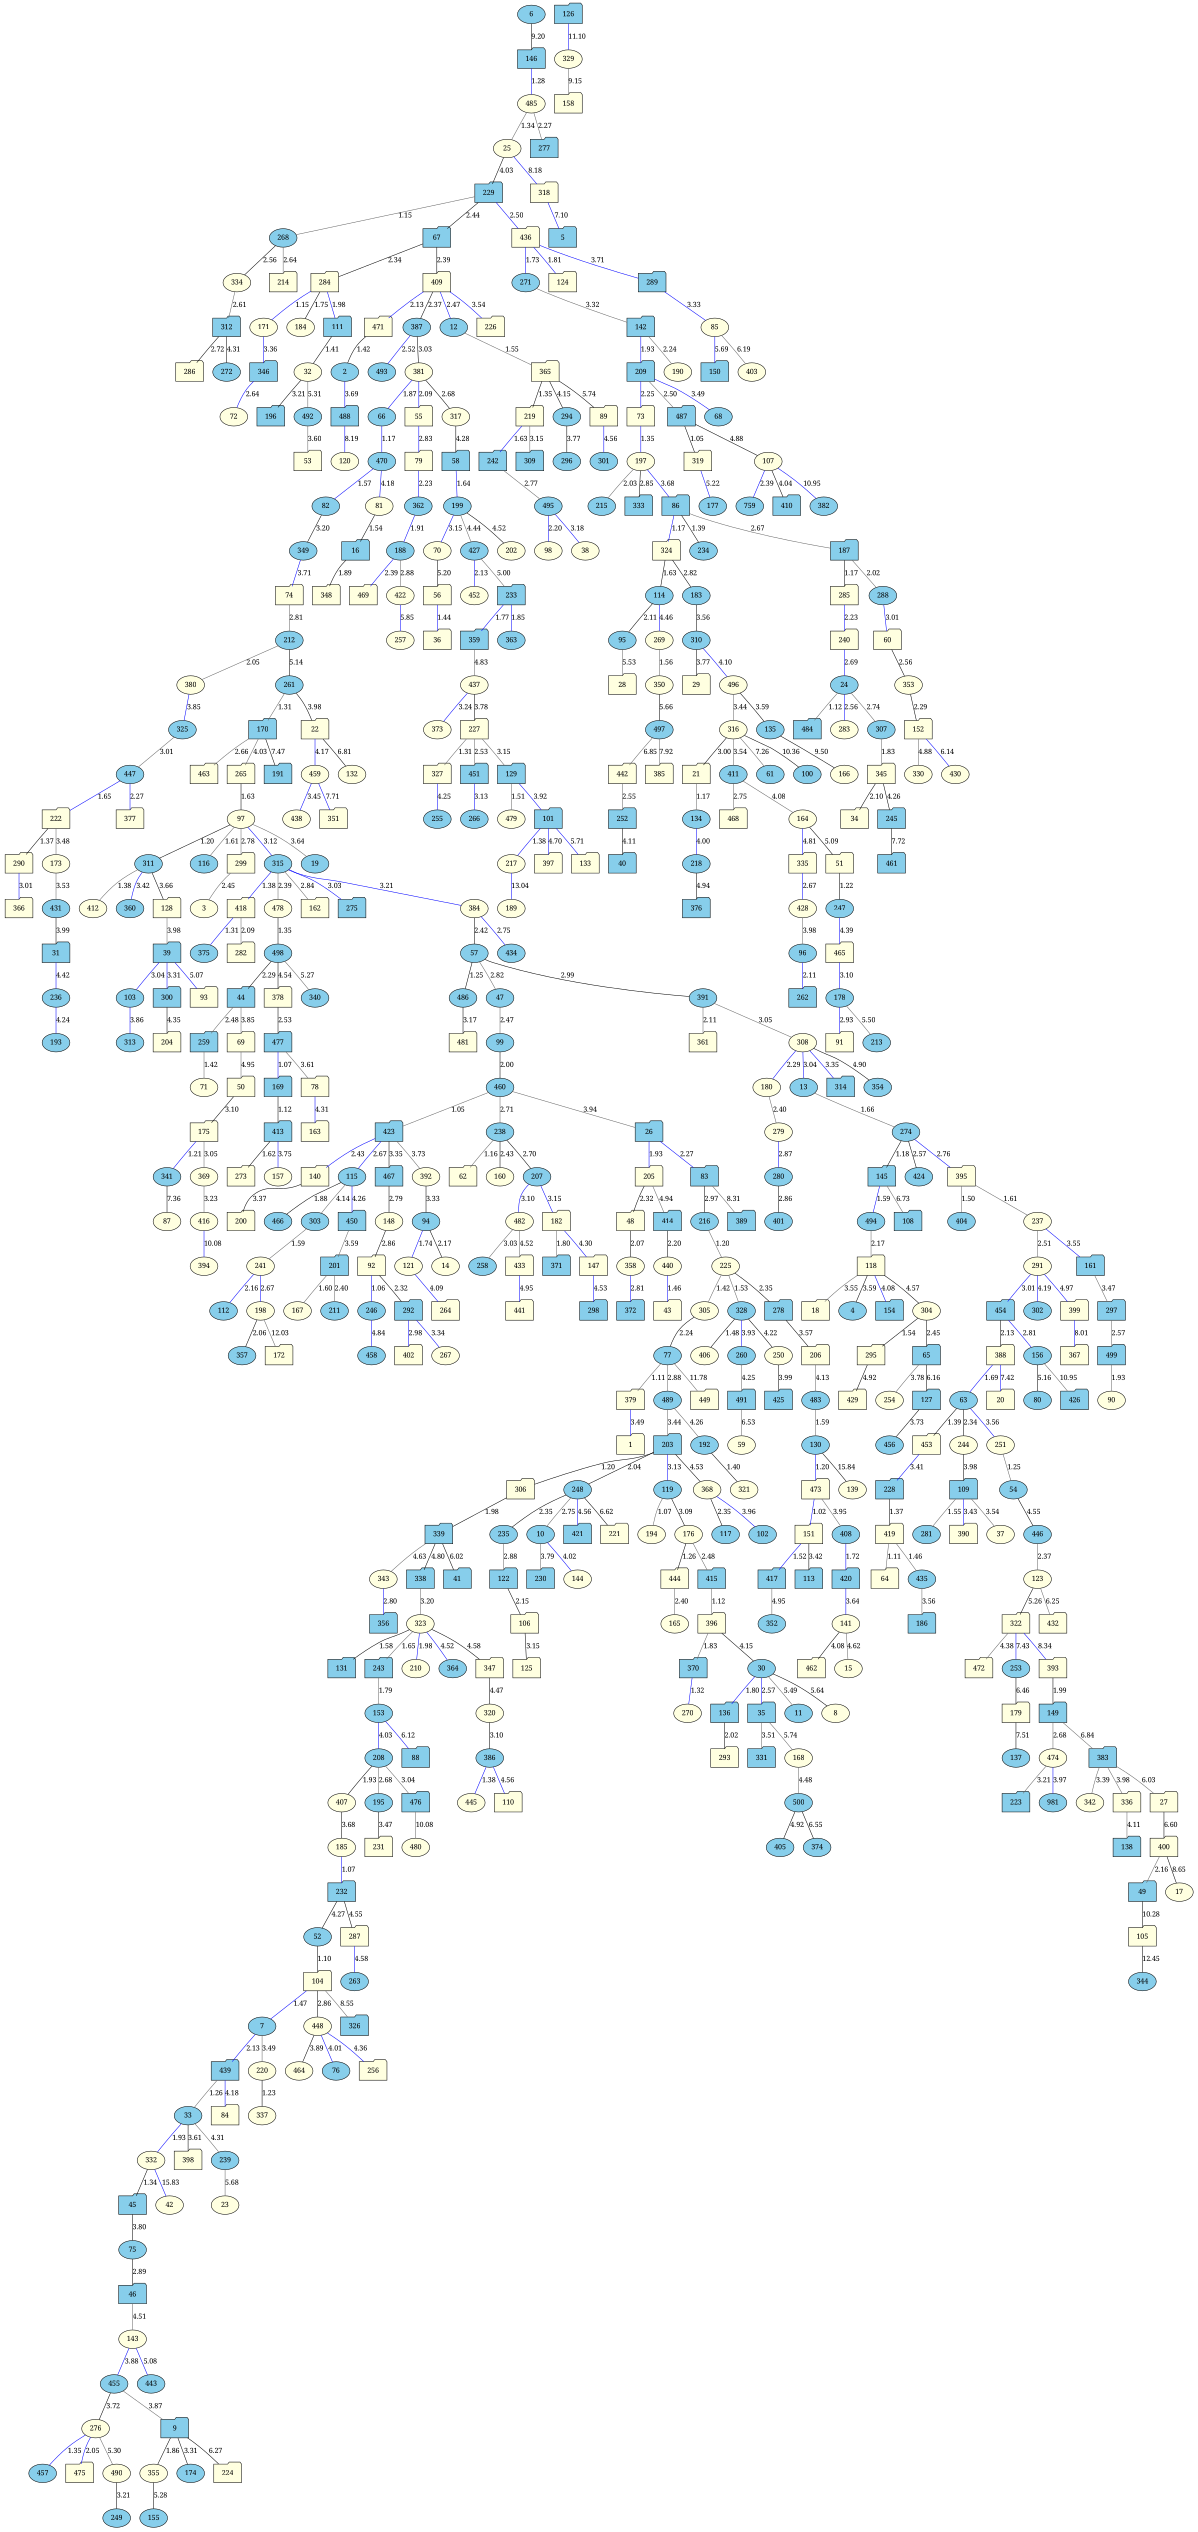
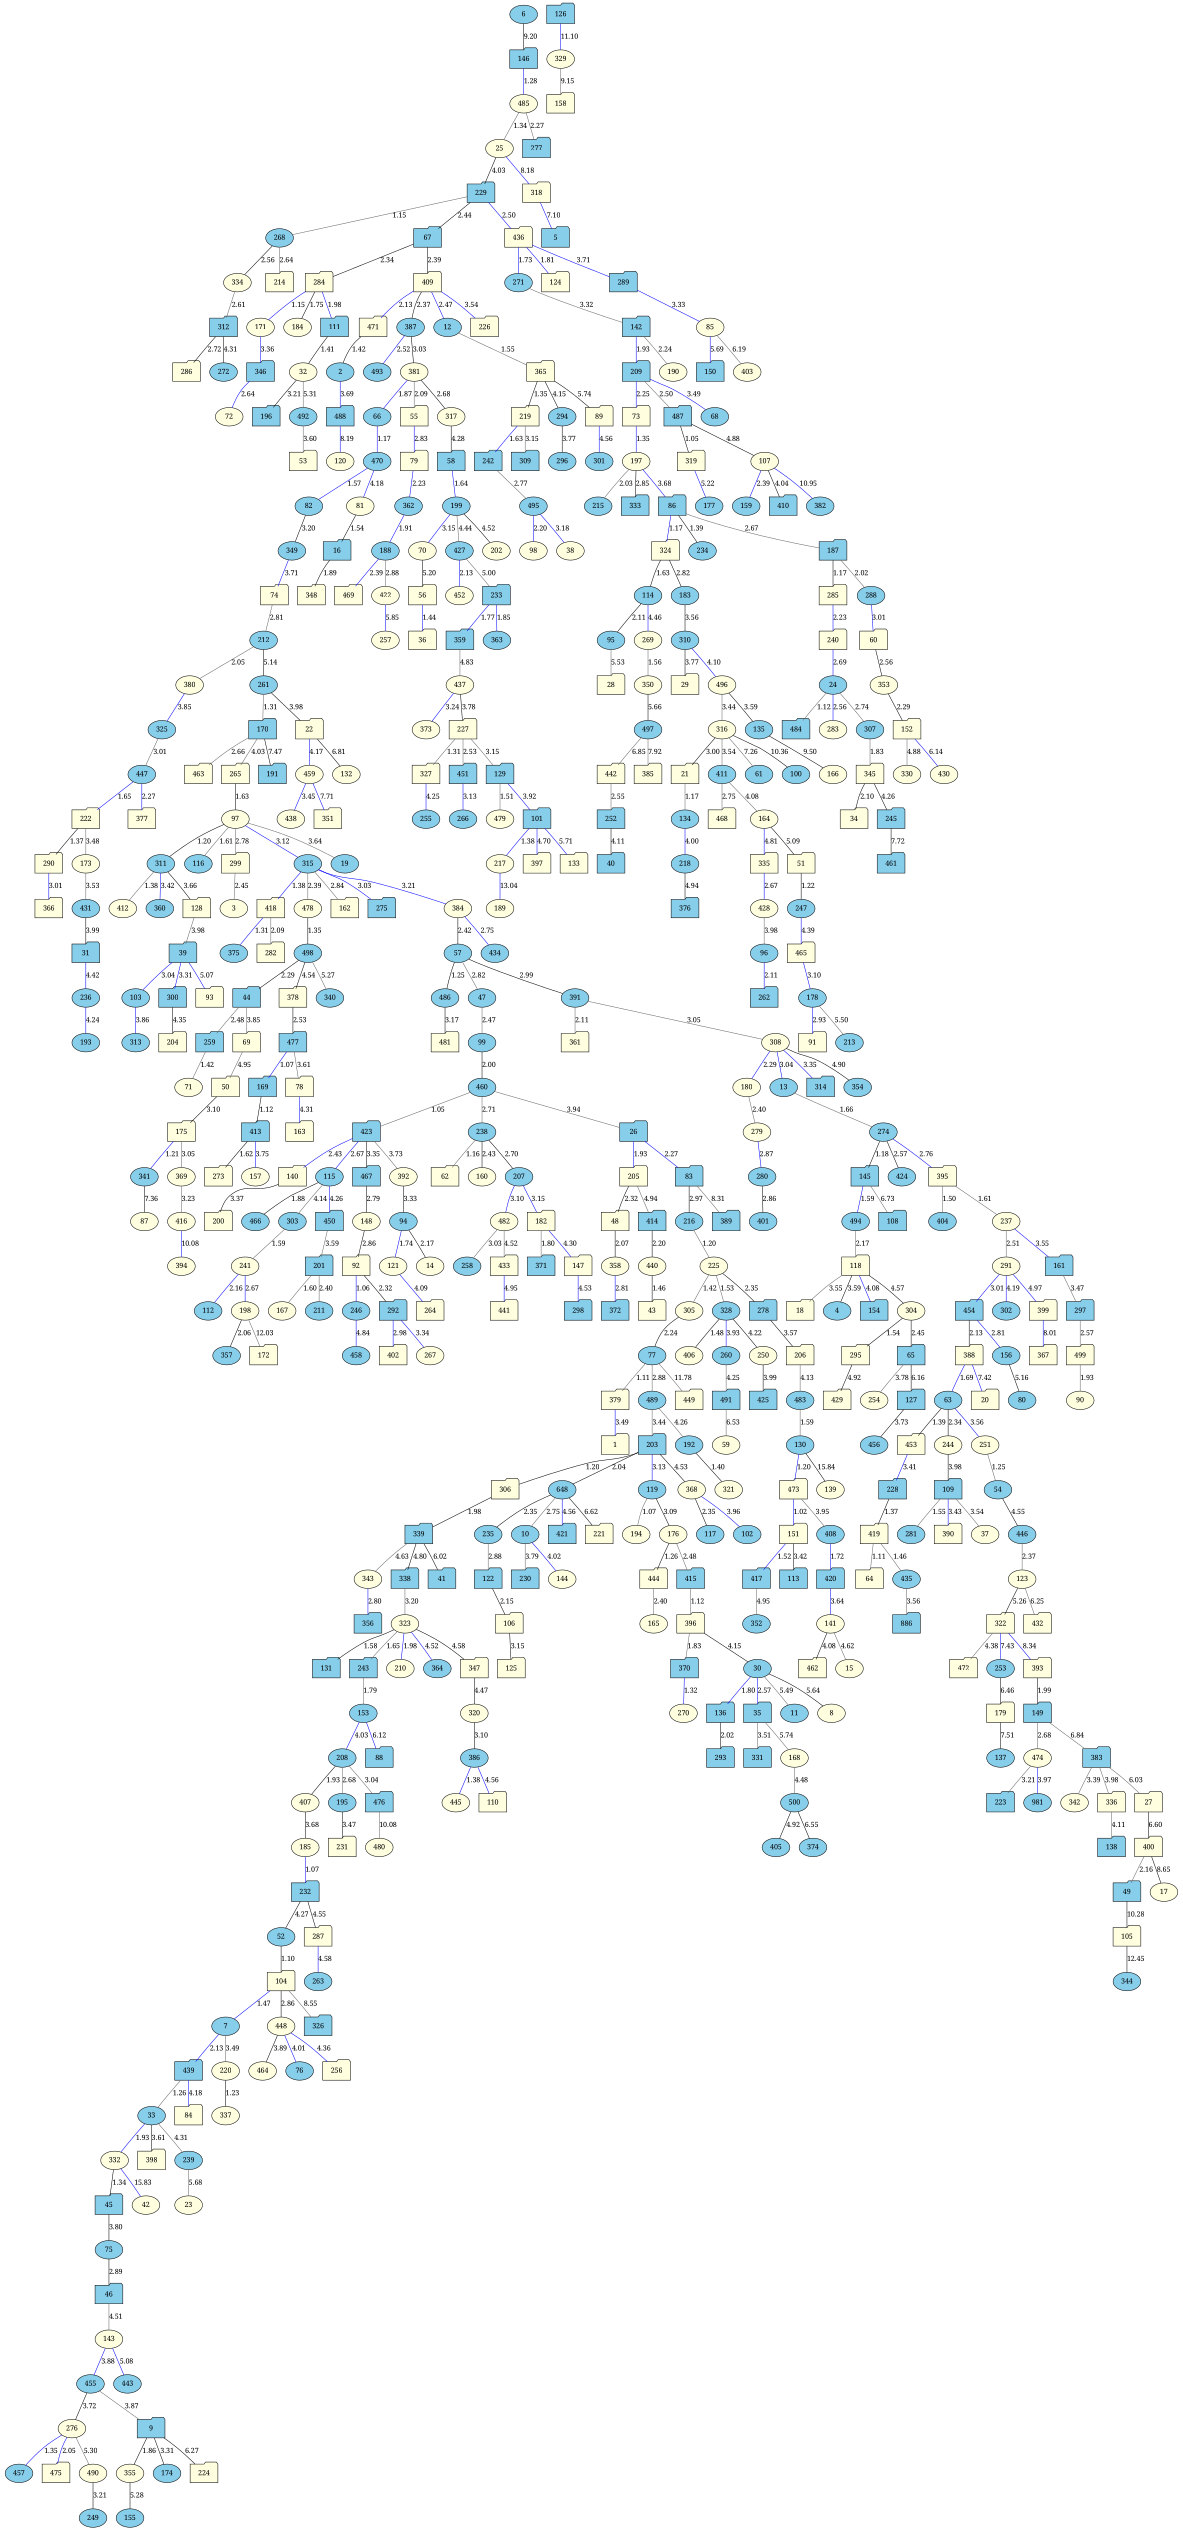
(419, 394) -> (414, 394)
(750, 506) -> (746, 506)
(668, 1289) -> (652, 1289)
(1112, 1356) -> (1080, 1356)
(1075, 1400) -> none
(578, 1490) -> (562, 1490)
(922, 1624) -> (906, 1624)
(725, 1758) -> (720, 1758)
